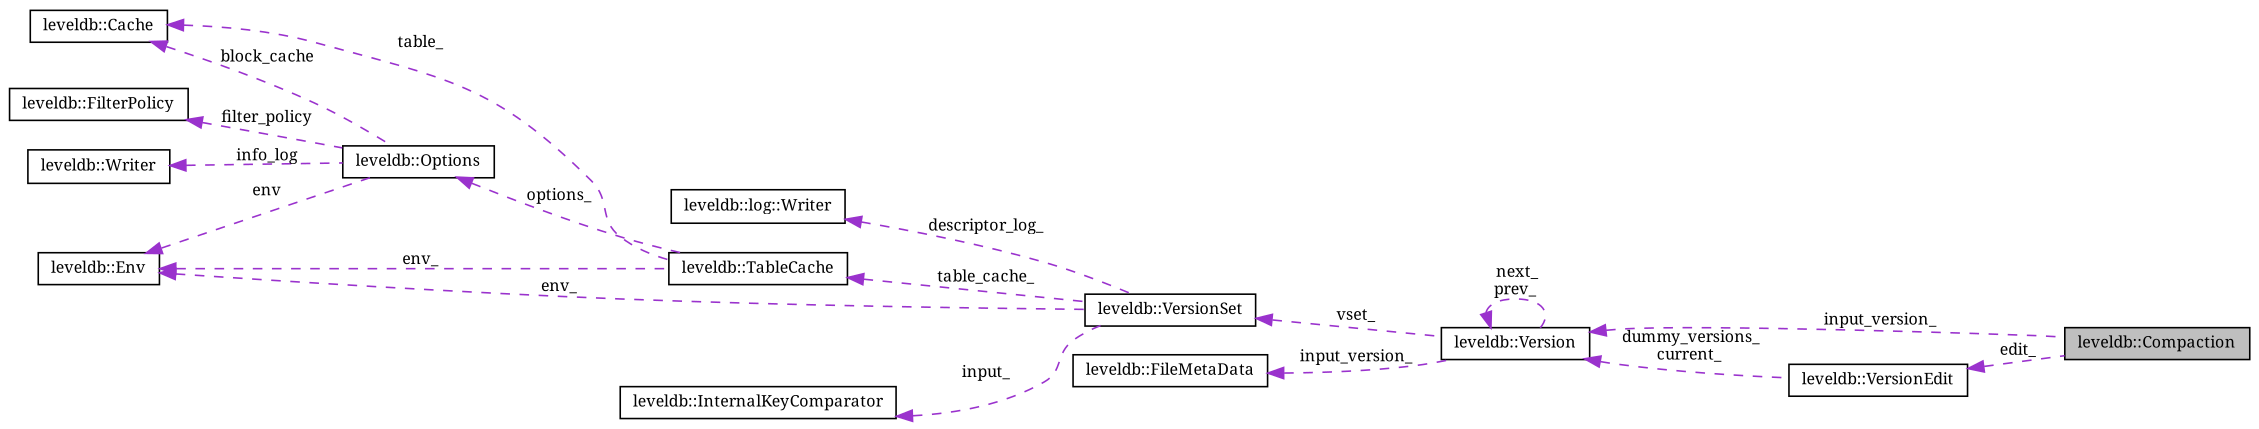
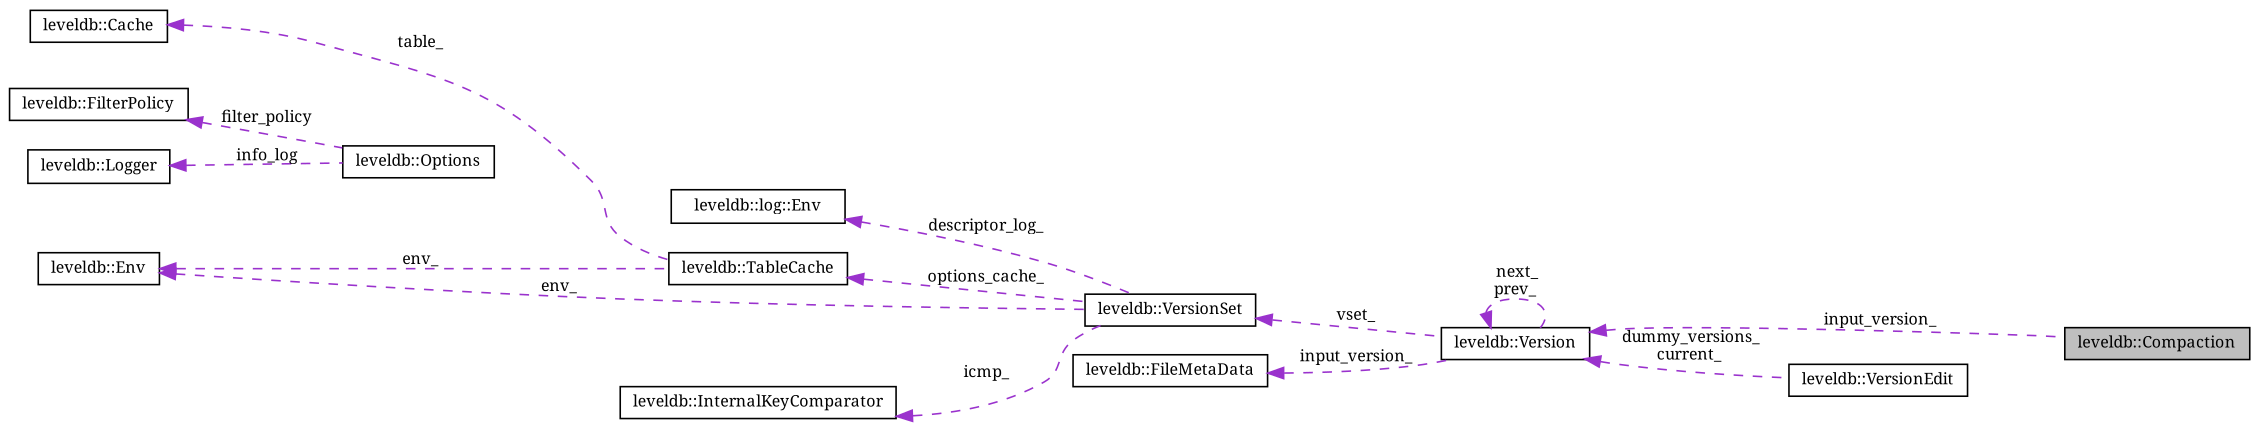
(283, 89) -> none
(99, 167) -> (99, 167)
(758, 206) -> (758, 206)
(267, 213) -> none
(576, 223) -> none
(985, 277) -> (985, 277)
(2024, 361) -> none
(985, 373) -> (985, 373)
